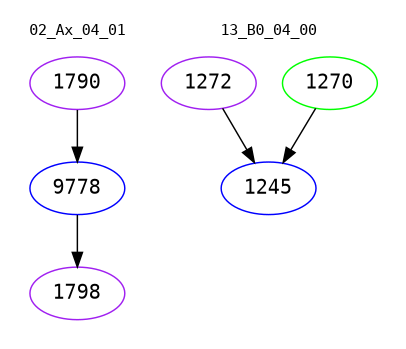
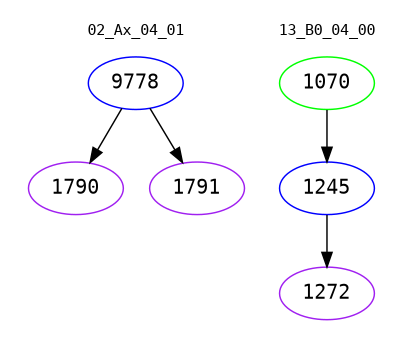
(330, 83) -> (327, 83)
(77, 129) -> (110, 129)
(235, 129) -> (327, 234)
(77, 293) -> (197, 188)
